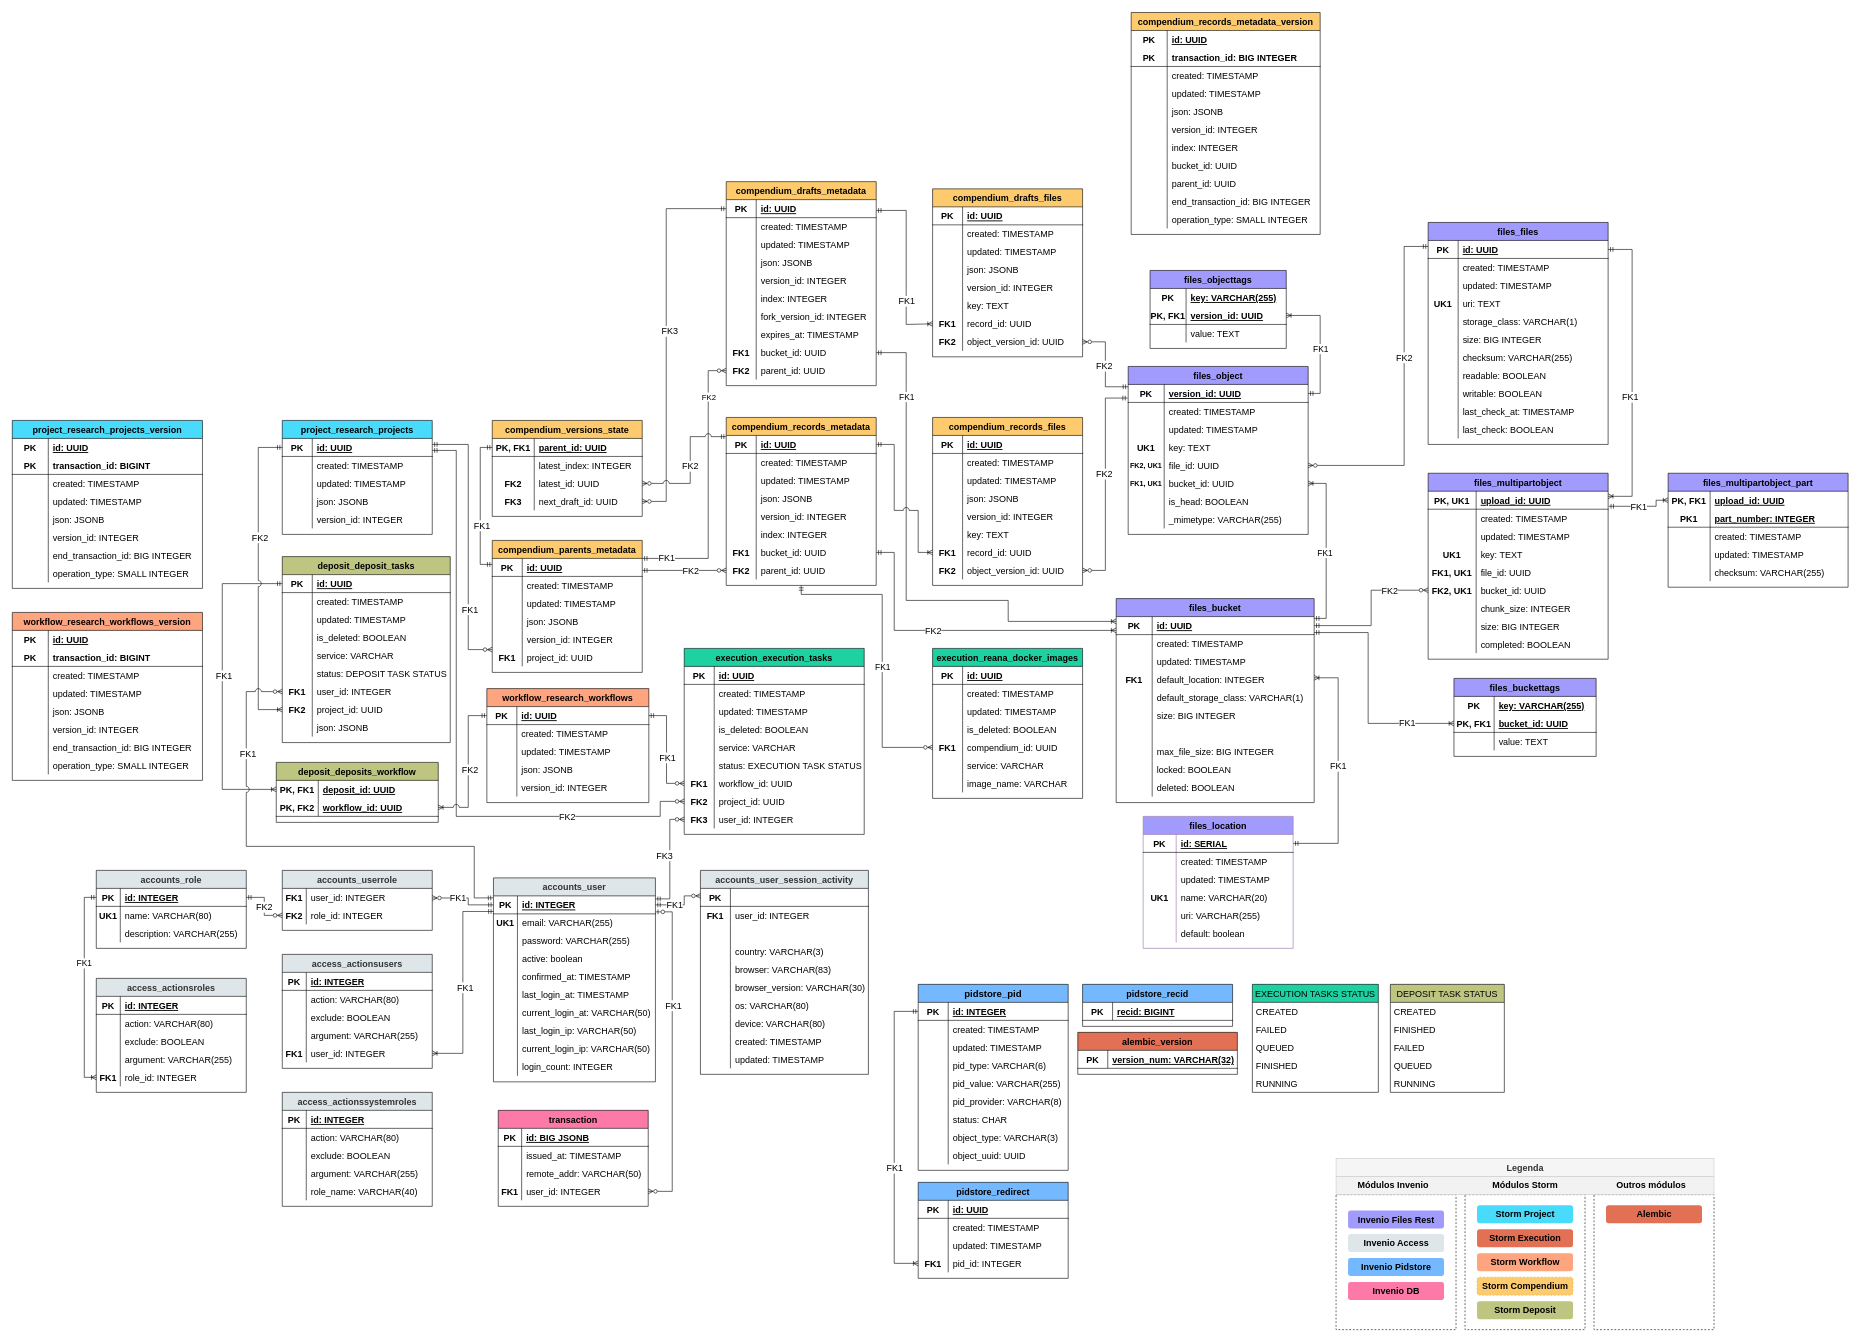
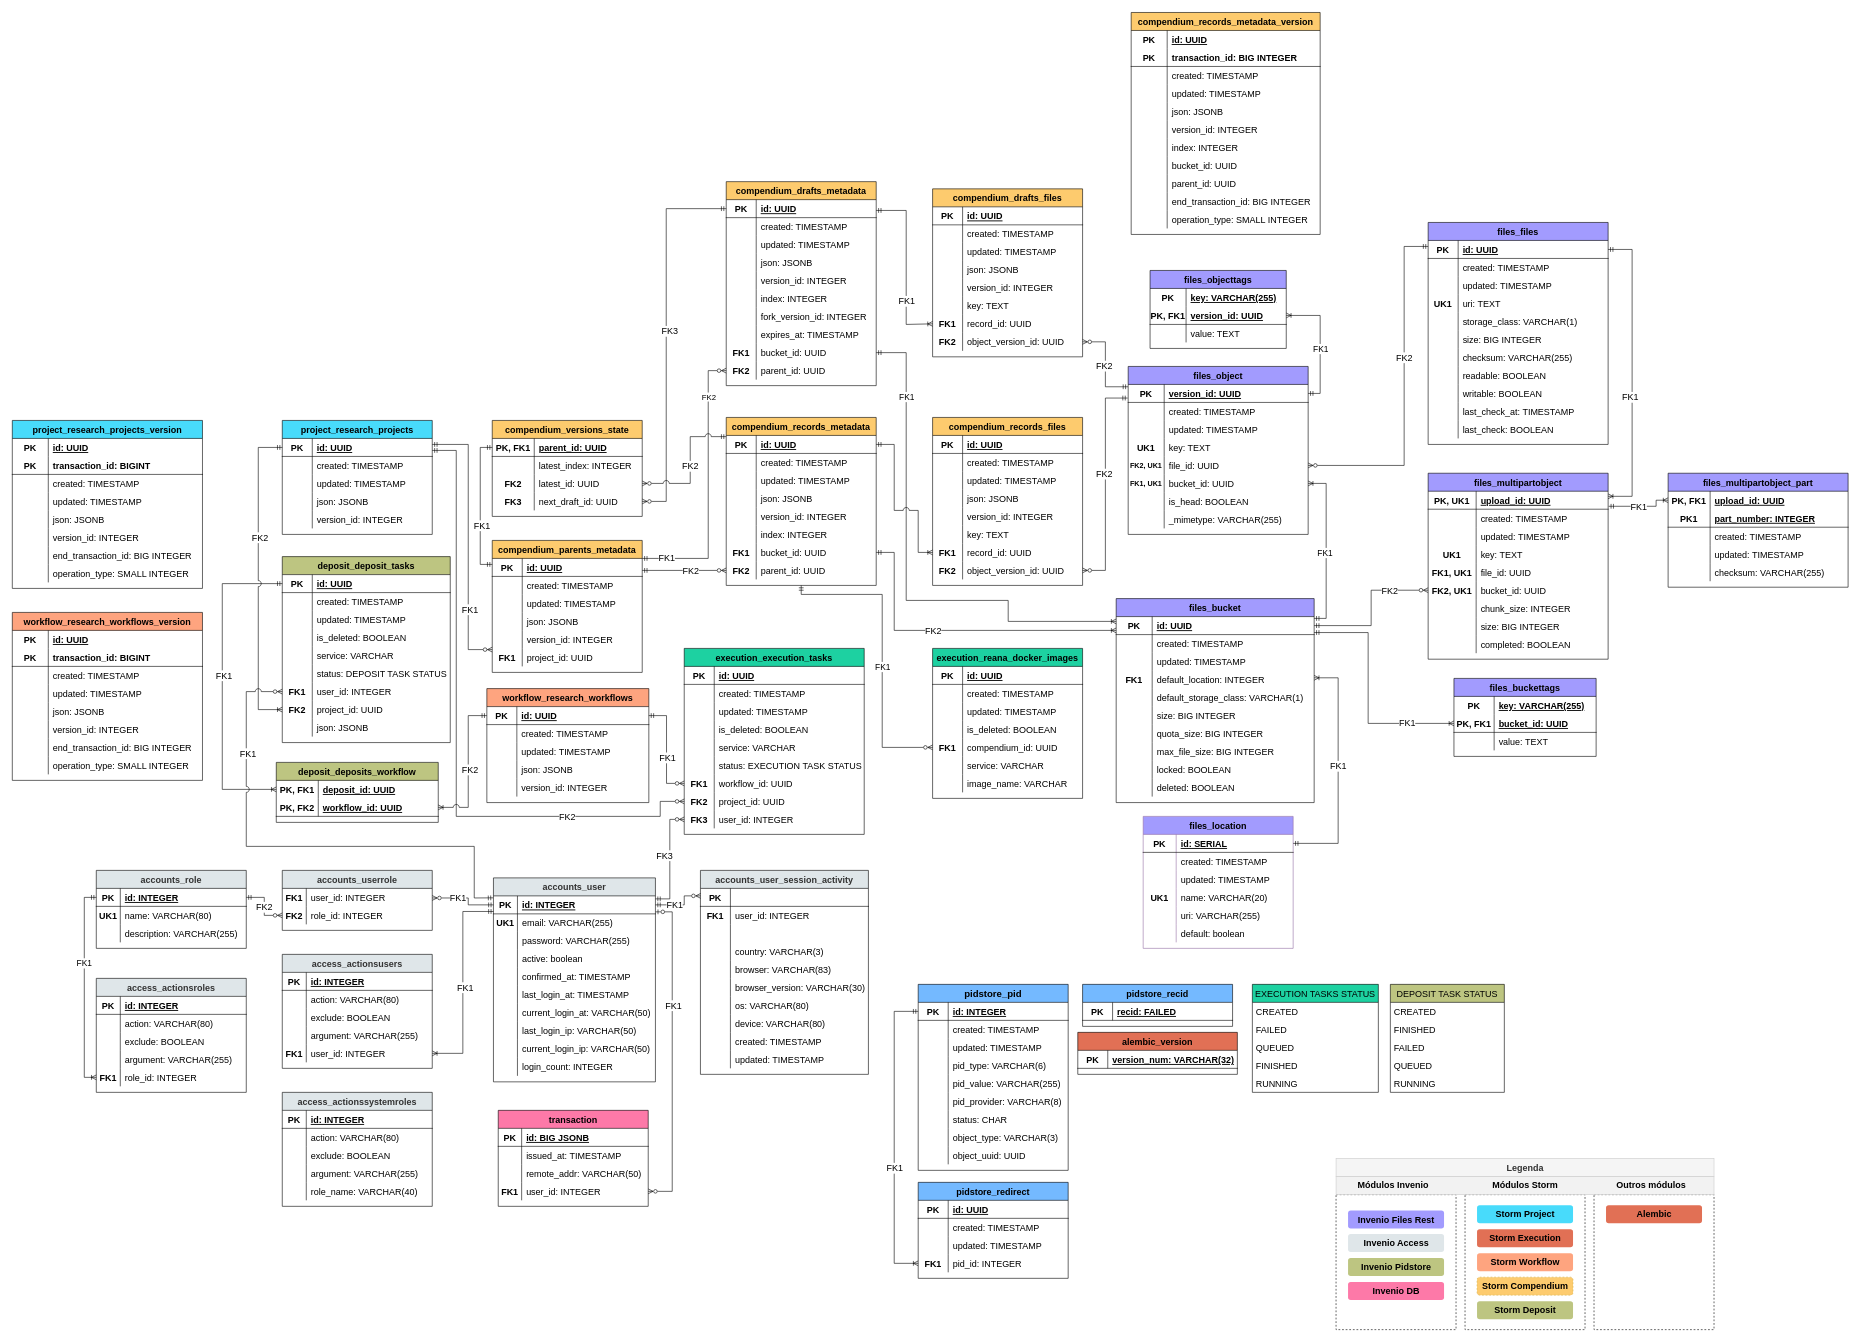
none -> (1233, 734)
(1146, 1012) -> (1146, 1012)
(1396, 1267) -> (1396, 1267)
